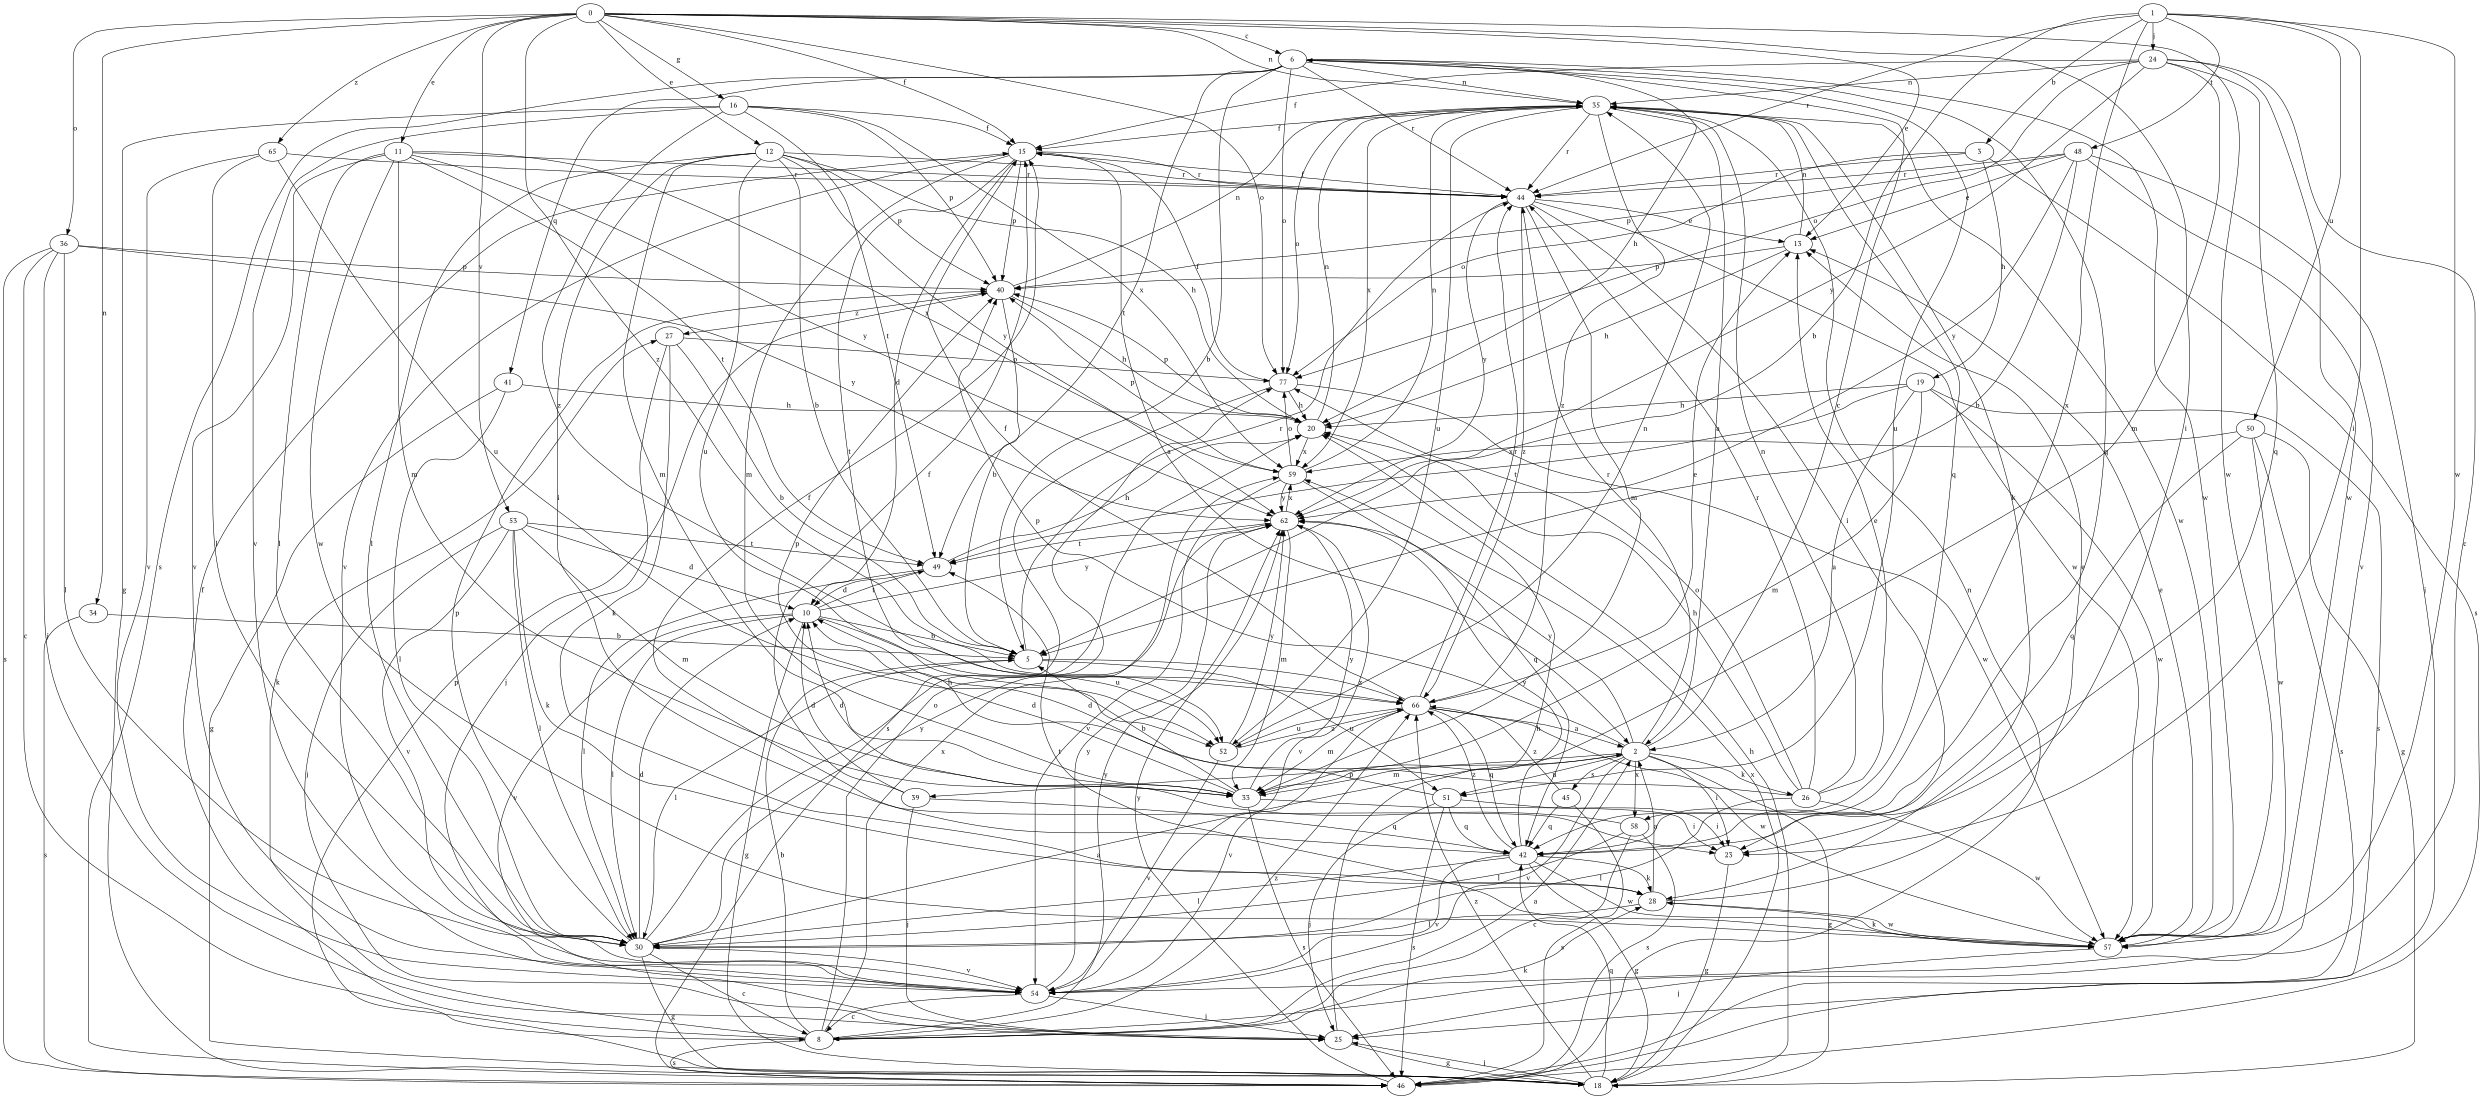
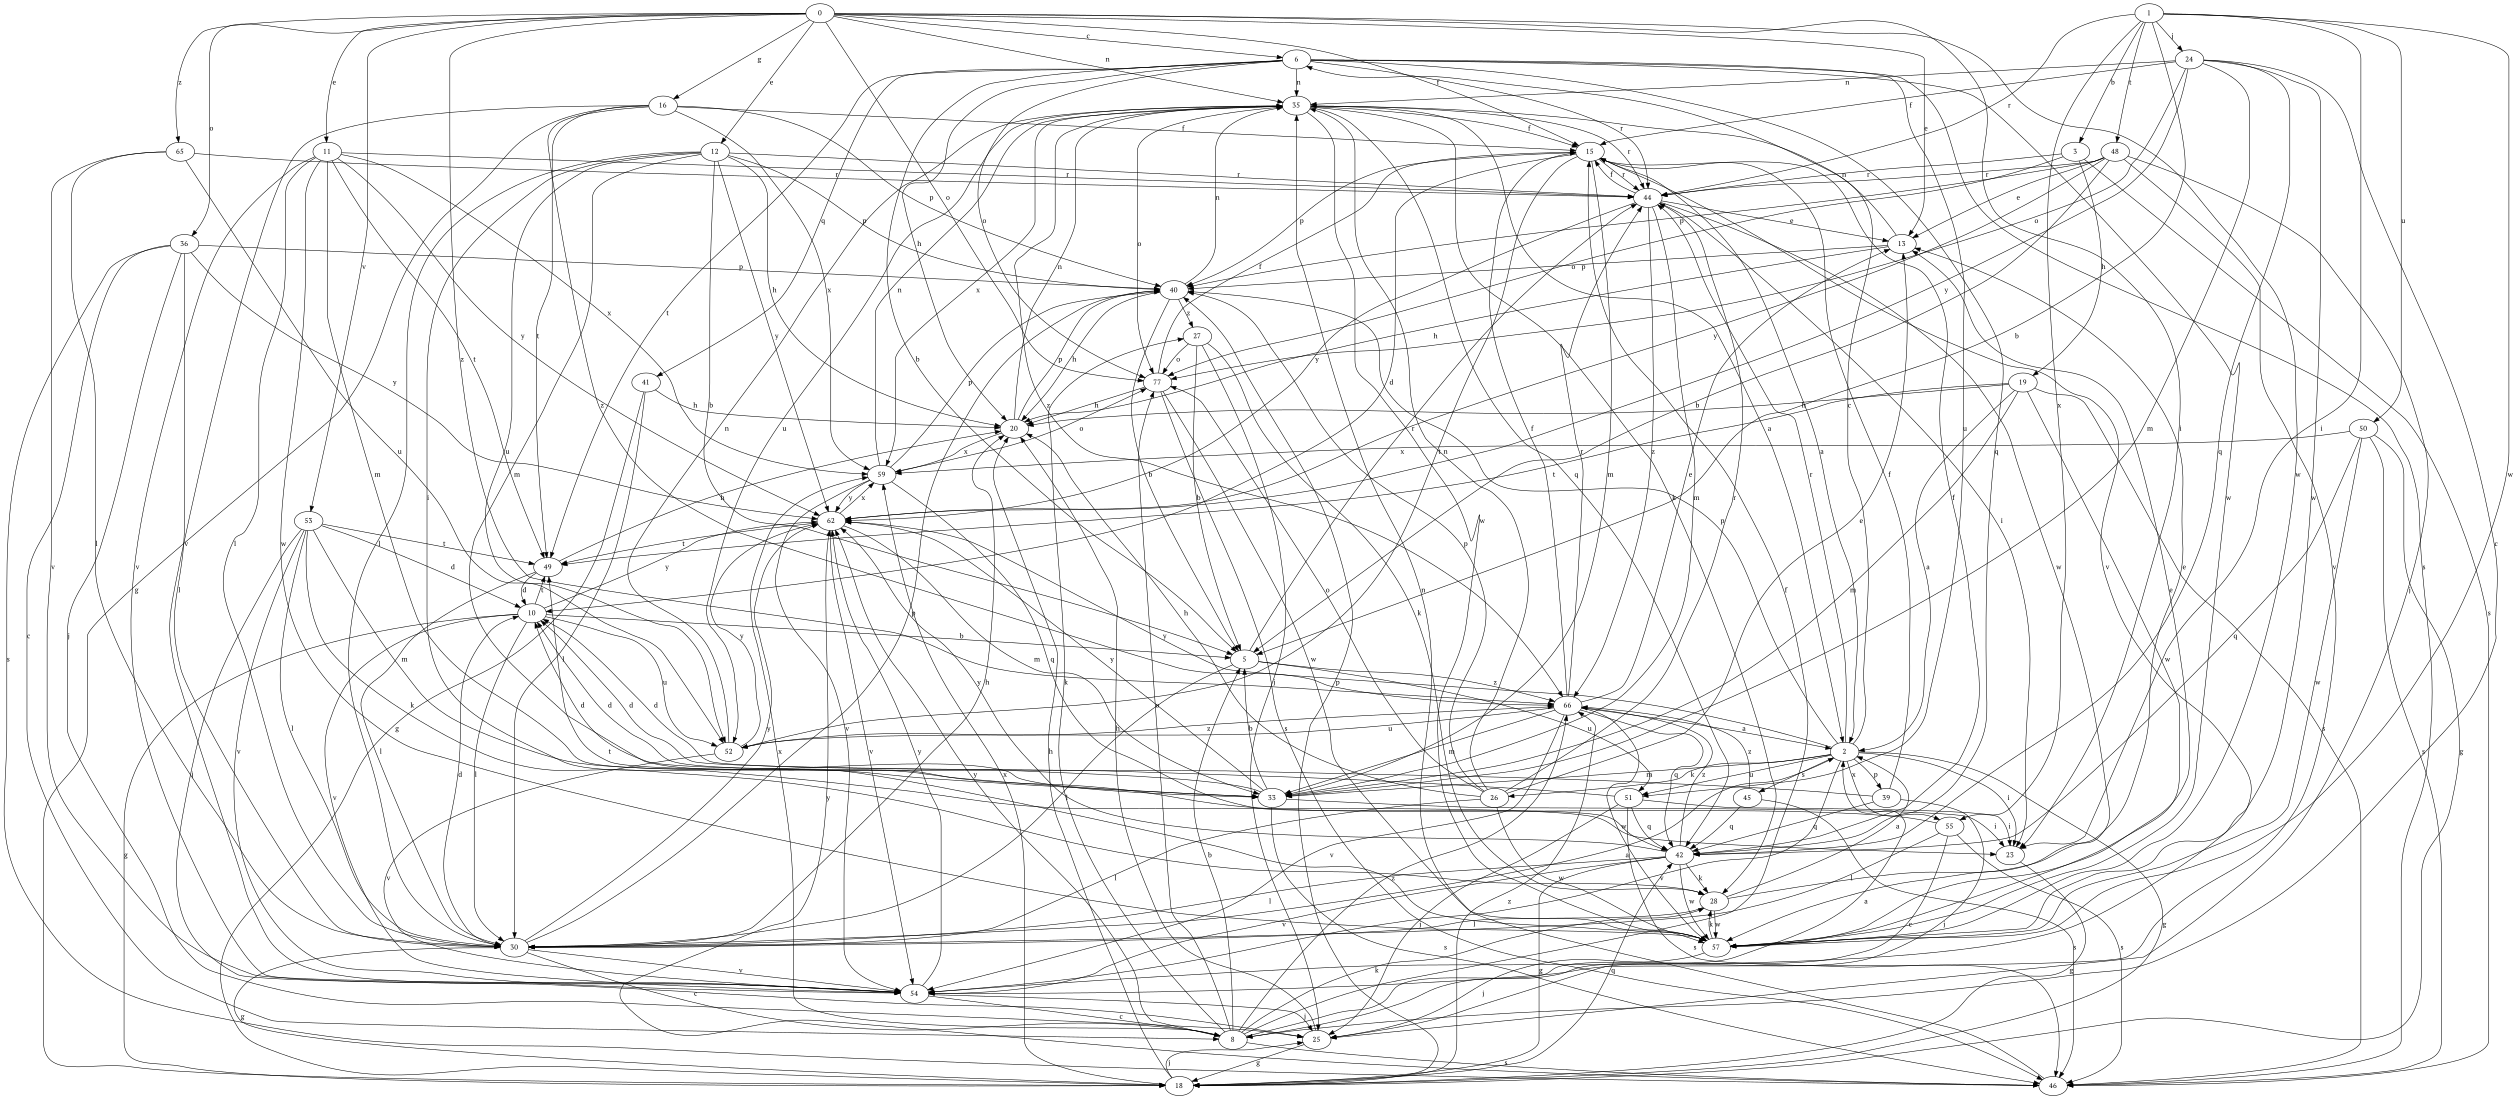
(93, 613) -> none
(1635, 827) -> (1950, 827)
